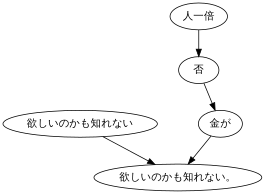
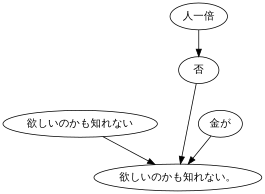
(208, 93) -> (189, 120)
